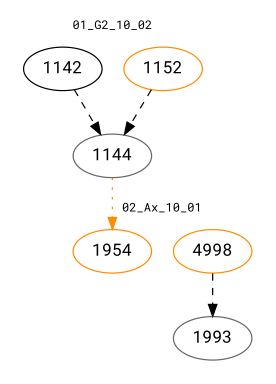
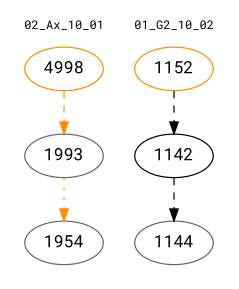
(141, 107) -> (174, 106)
(112, 204) -> (64, 193)
(112, 251) -> (64, 243)
(213, 289) -> (64, 106)
